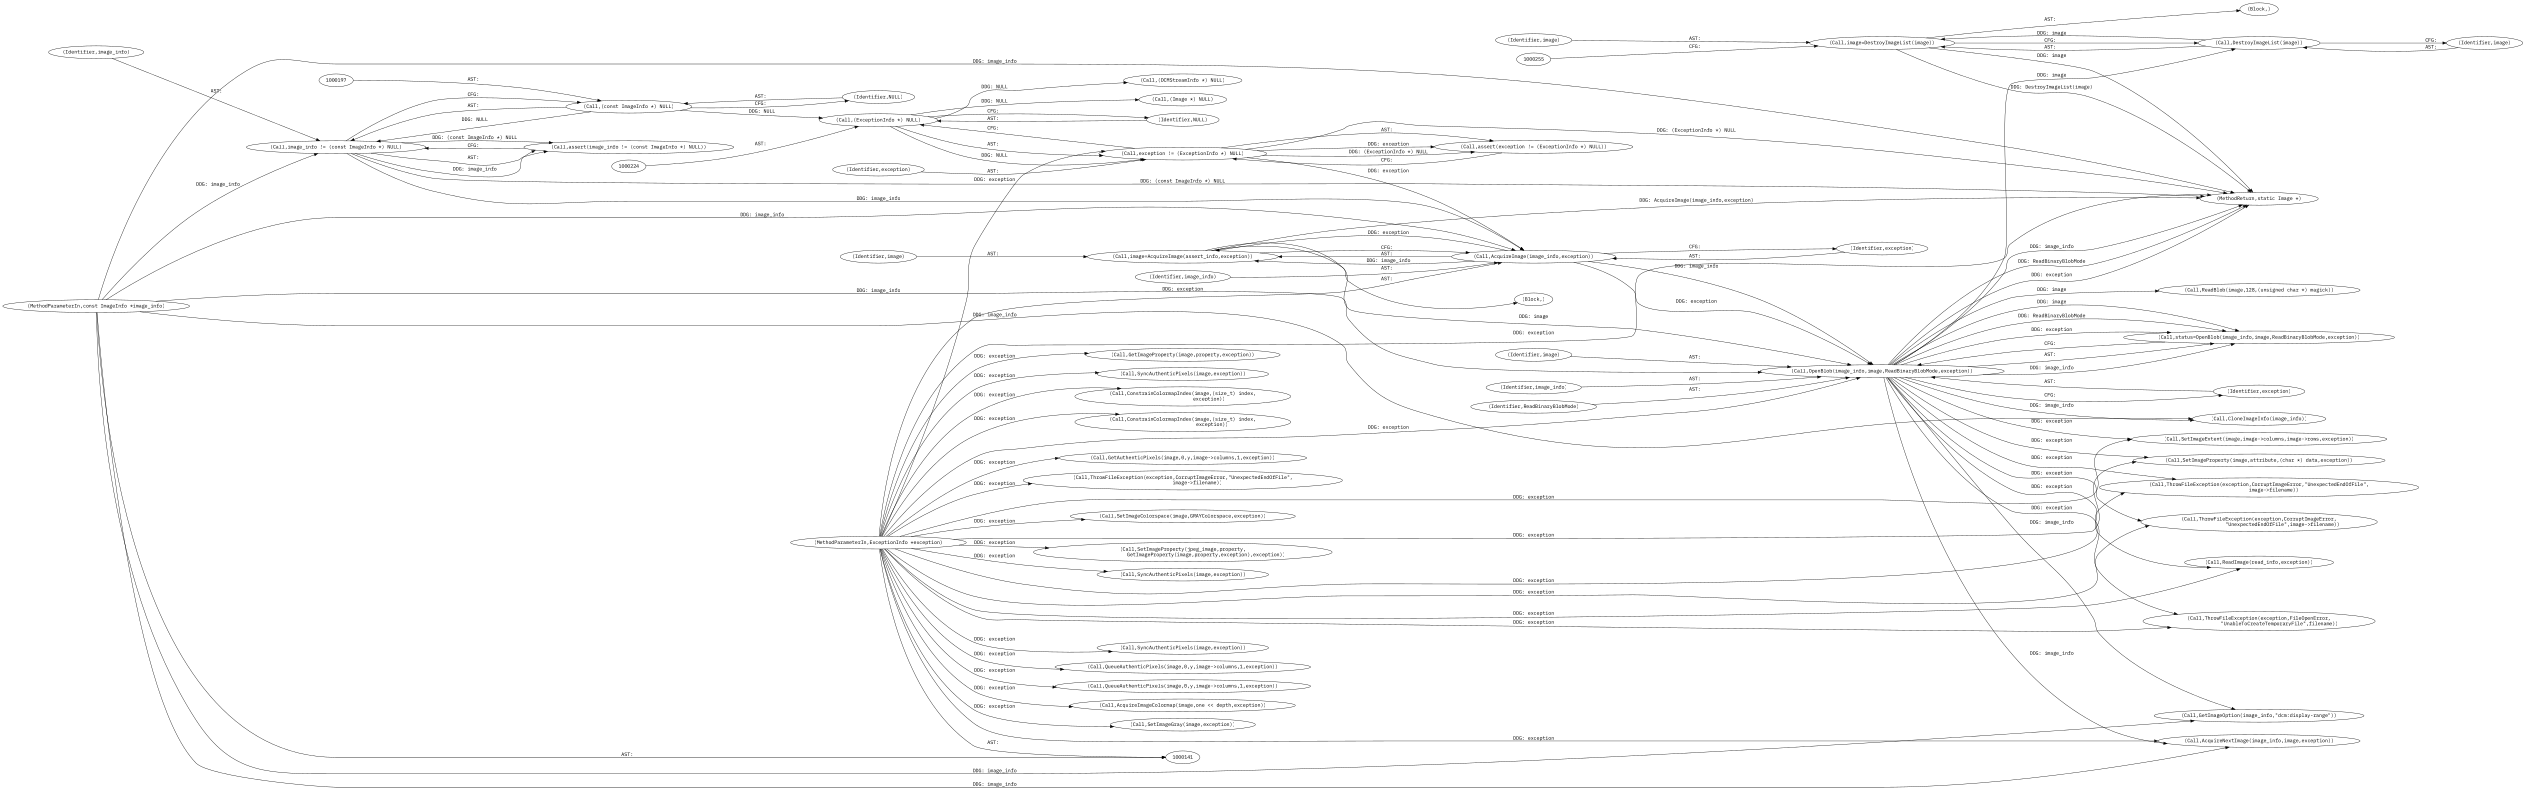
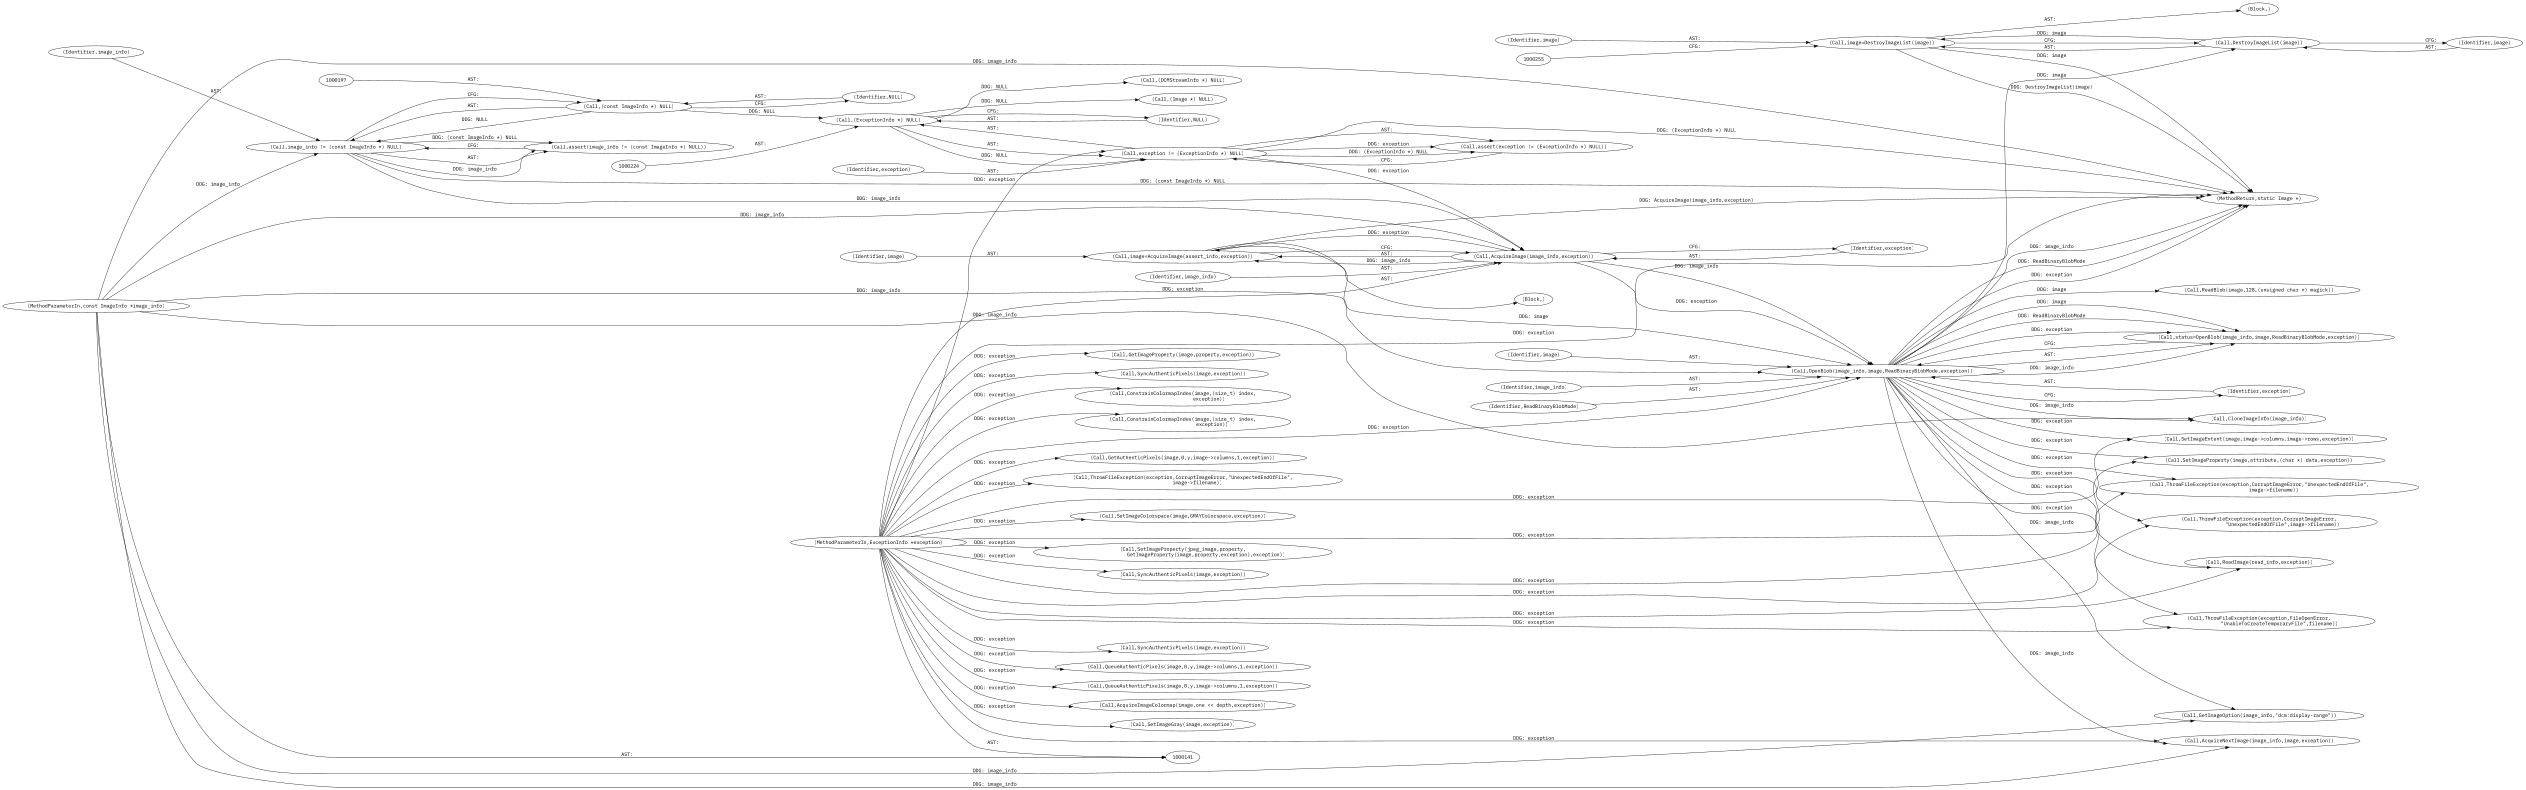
(995, 128) -> (995, 128)
